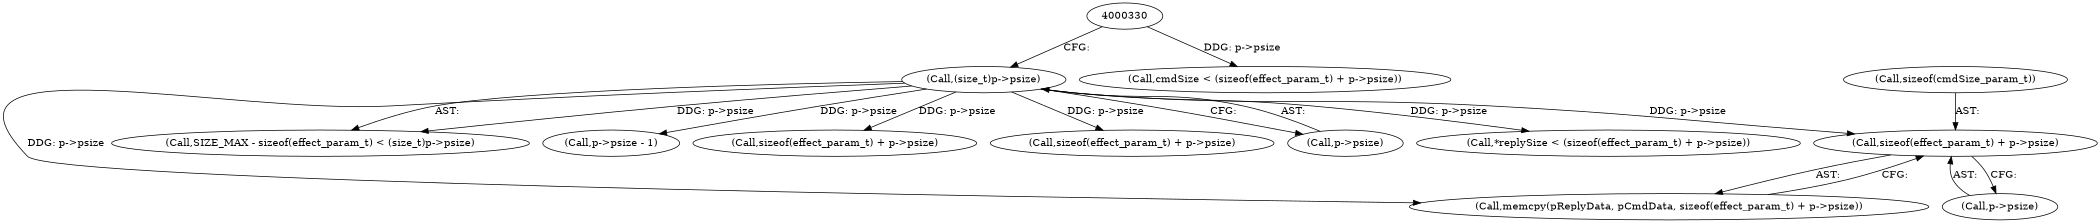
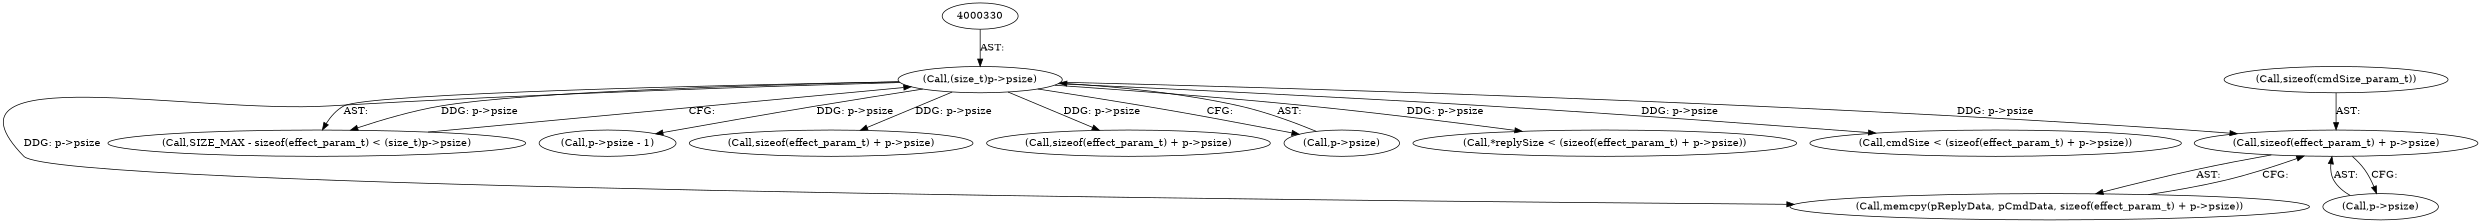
(1189, 45) -> (1463, 105)
(1078, 48) -> (994, 48)
none -> (666, 110)
